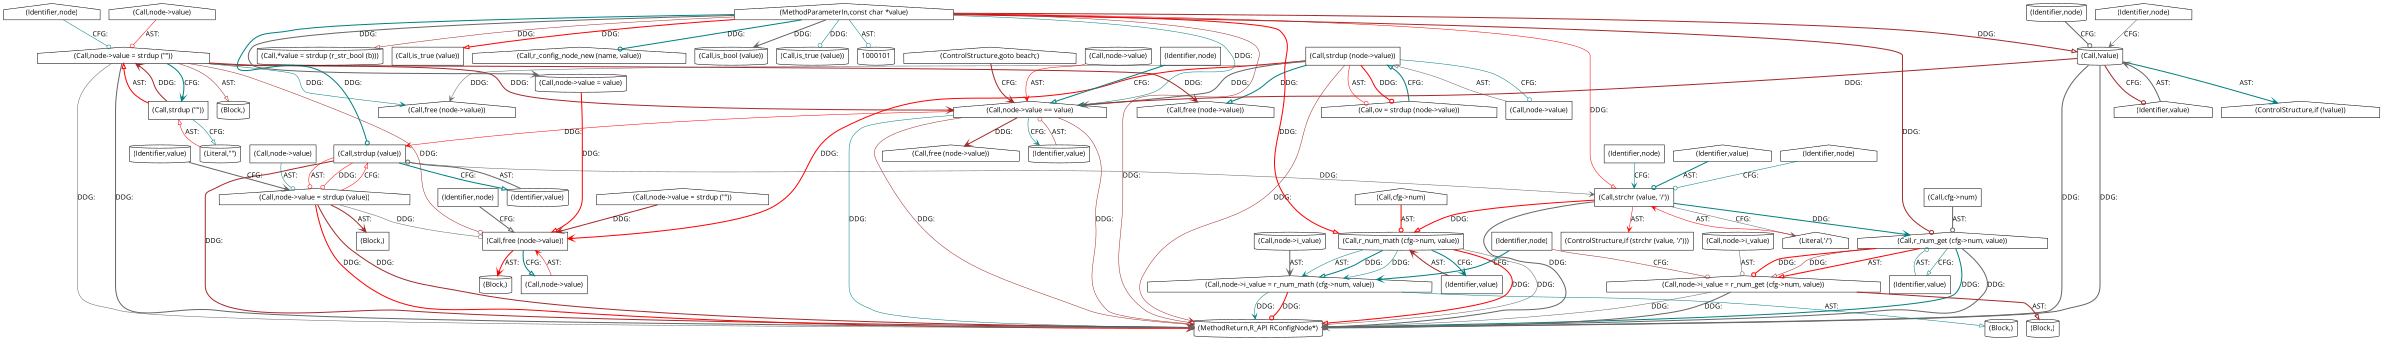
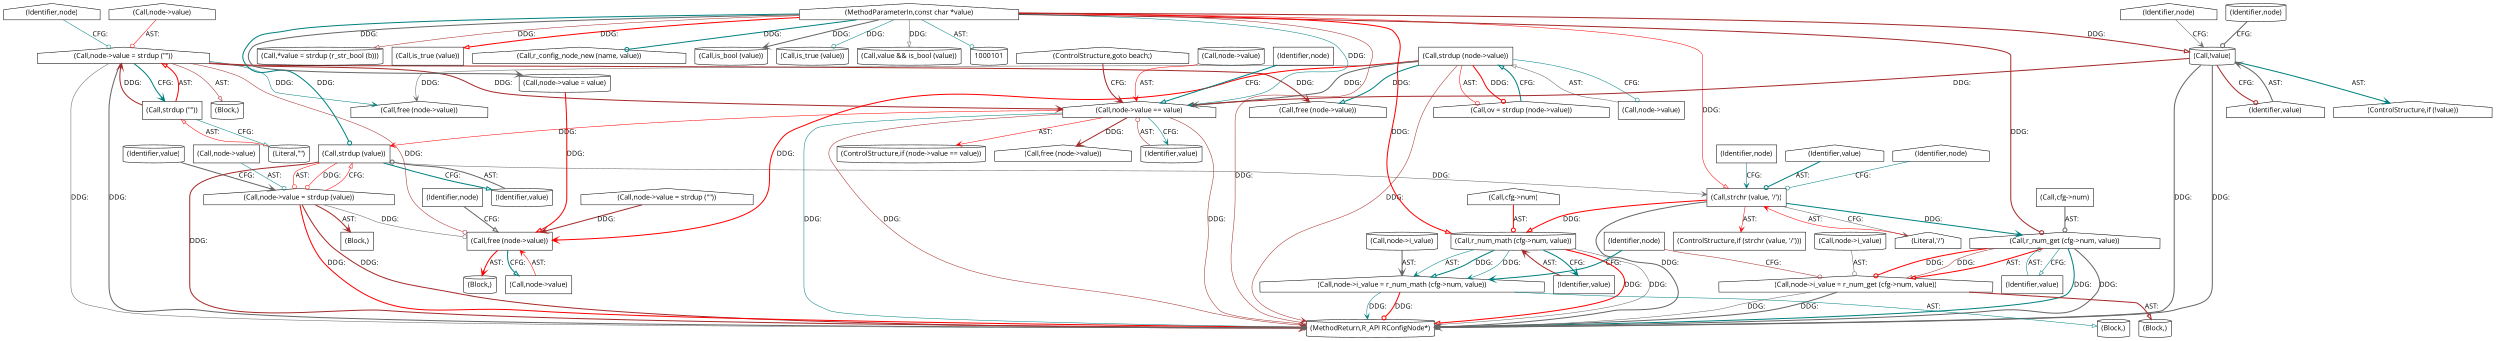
none -> (909, 56)
none -> (911, 154)
